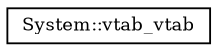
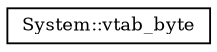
(109, 26) -> (109, 26)
